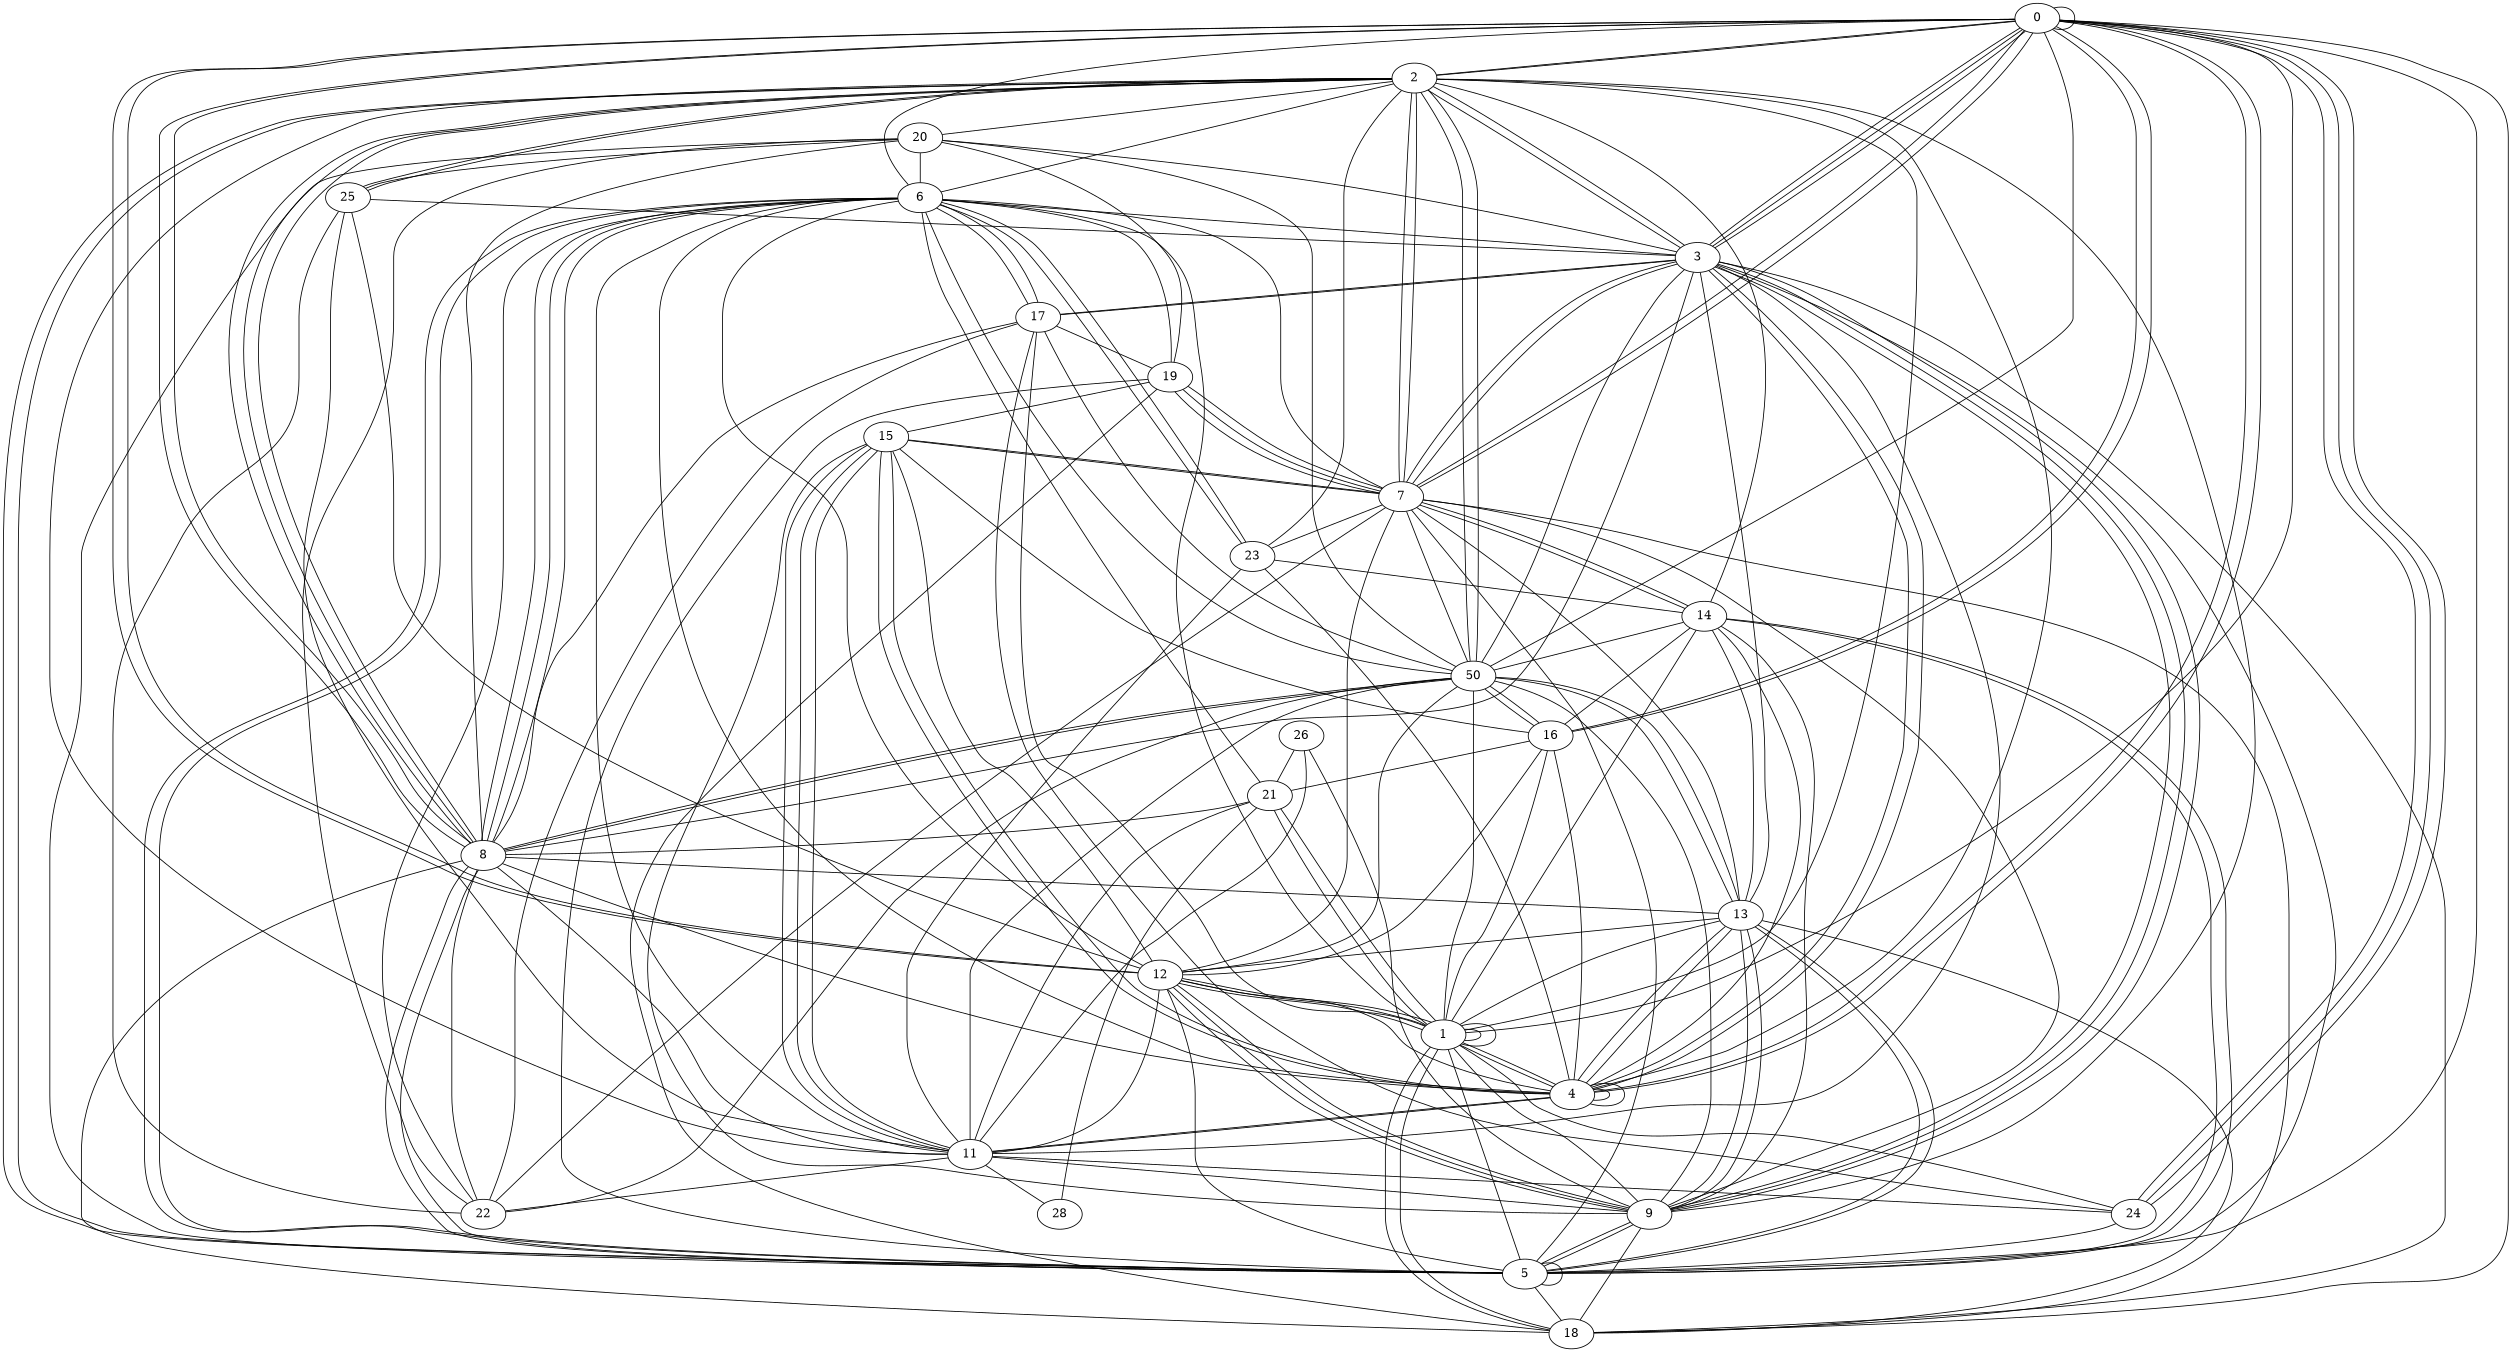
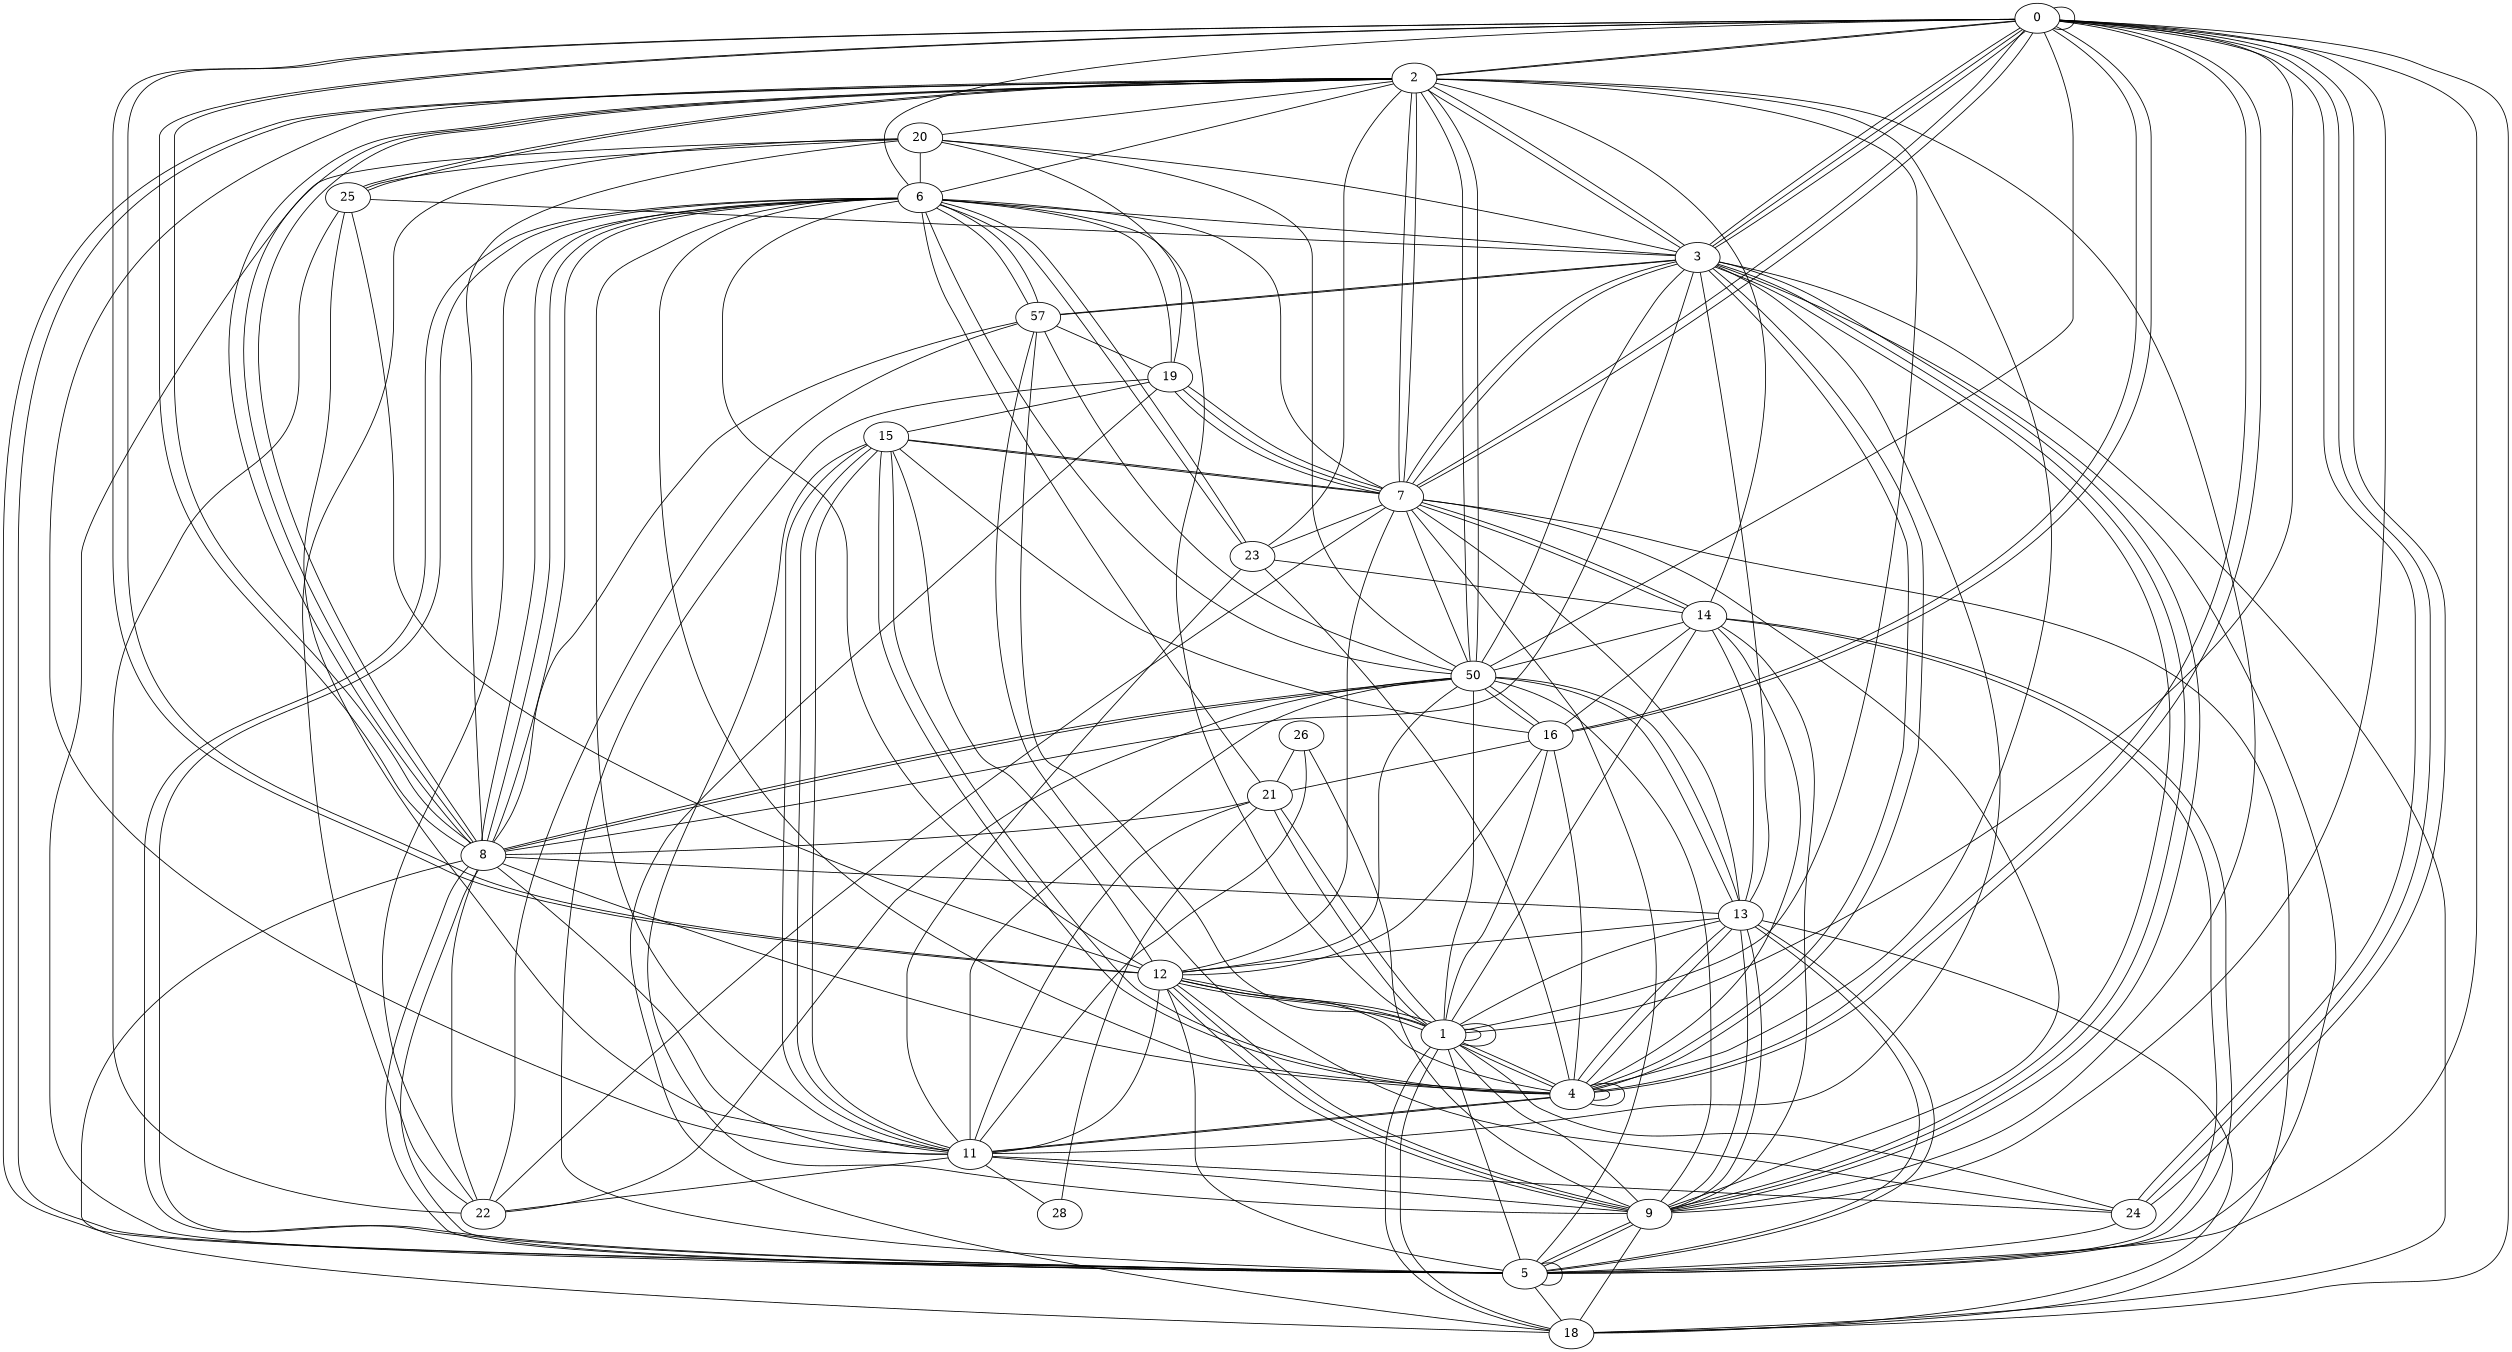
(1038, 317) -> (1038, 317)
none -> (2365, 698)
